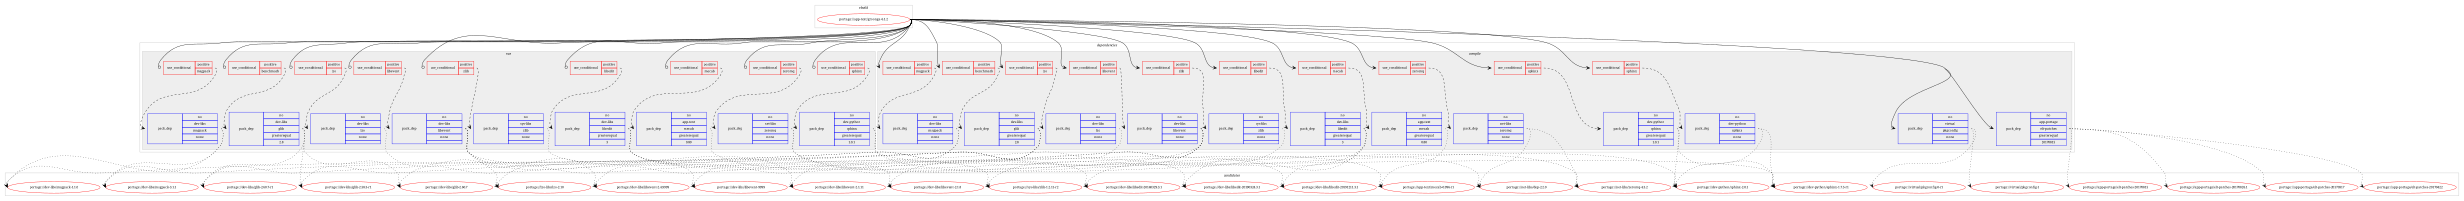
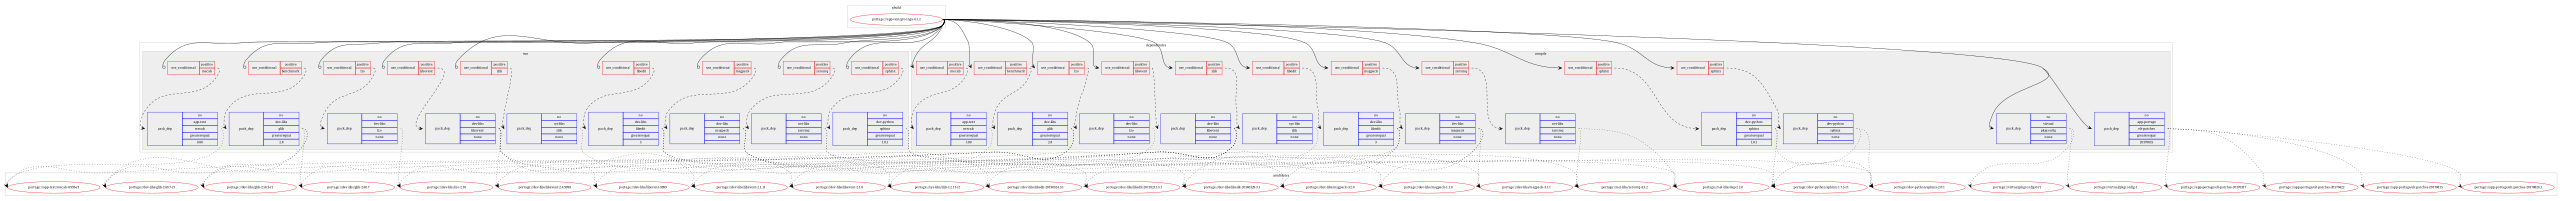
(545, 187) -> (447, 187)
none -> (1330, 187)
